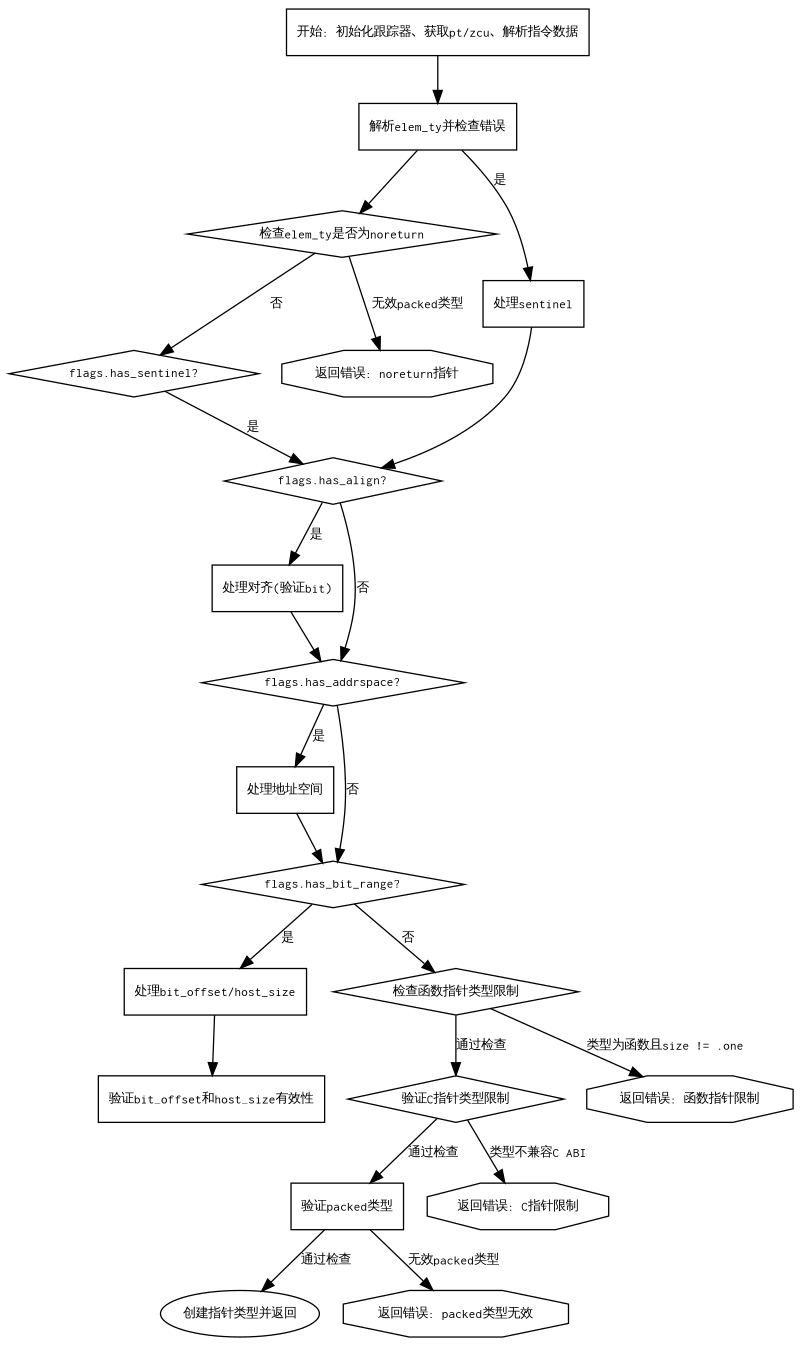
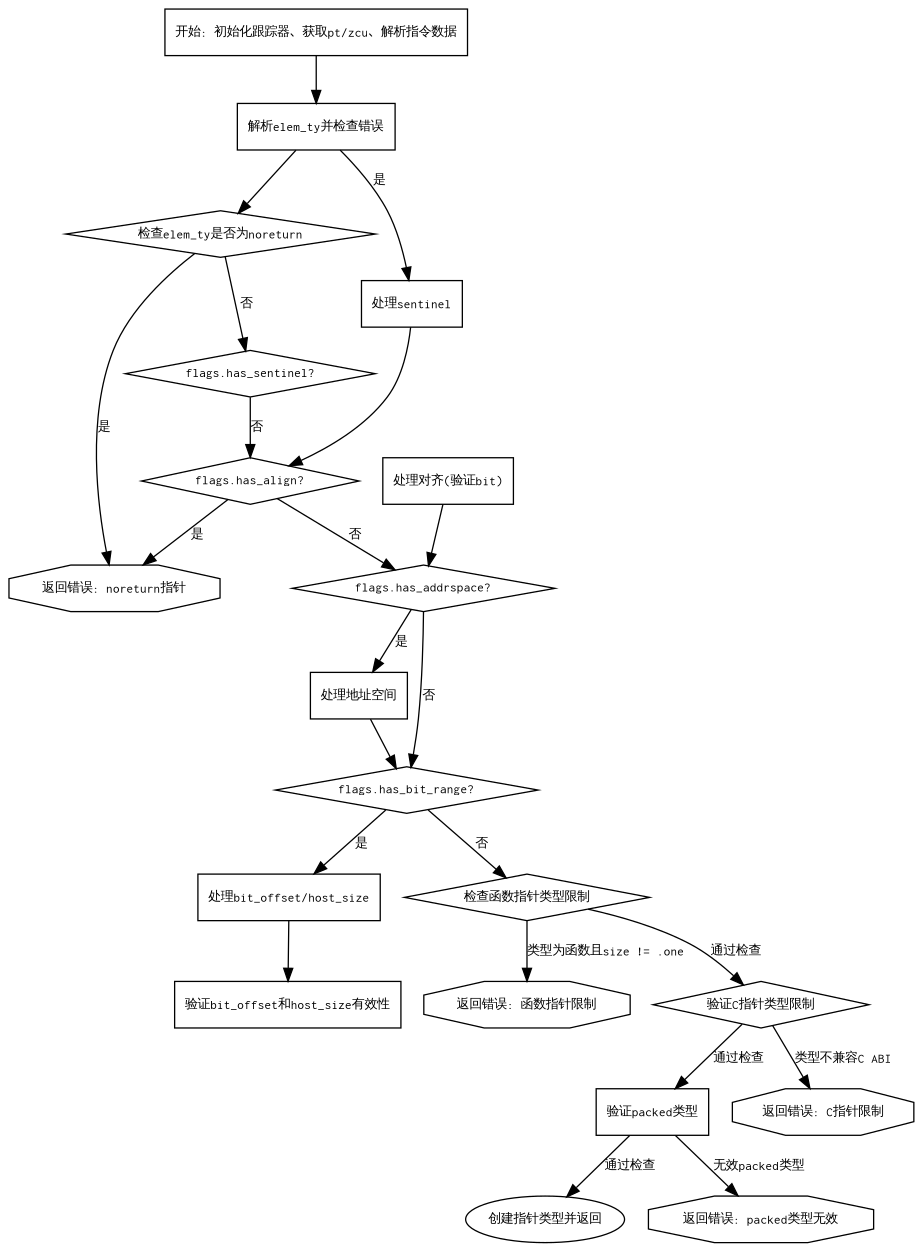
(418, 304) -> (104, 427)
(253, 427) -> (257, 427)
(309, 528) -> (191, 528)
